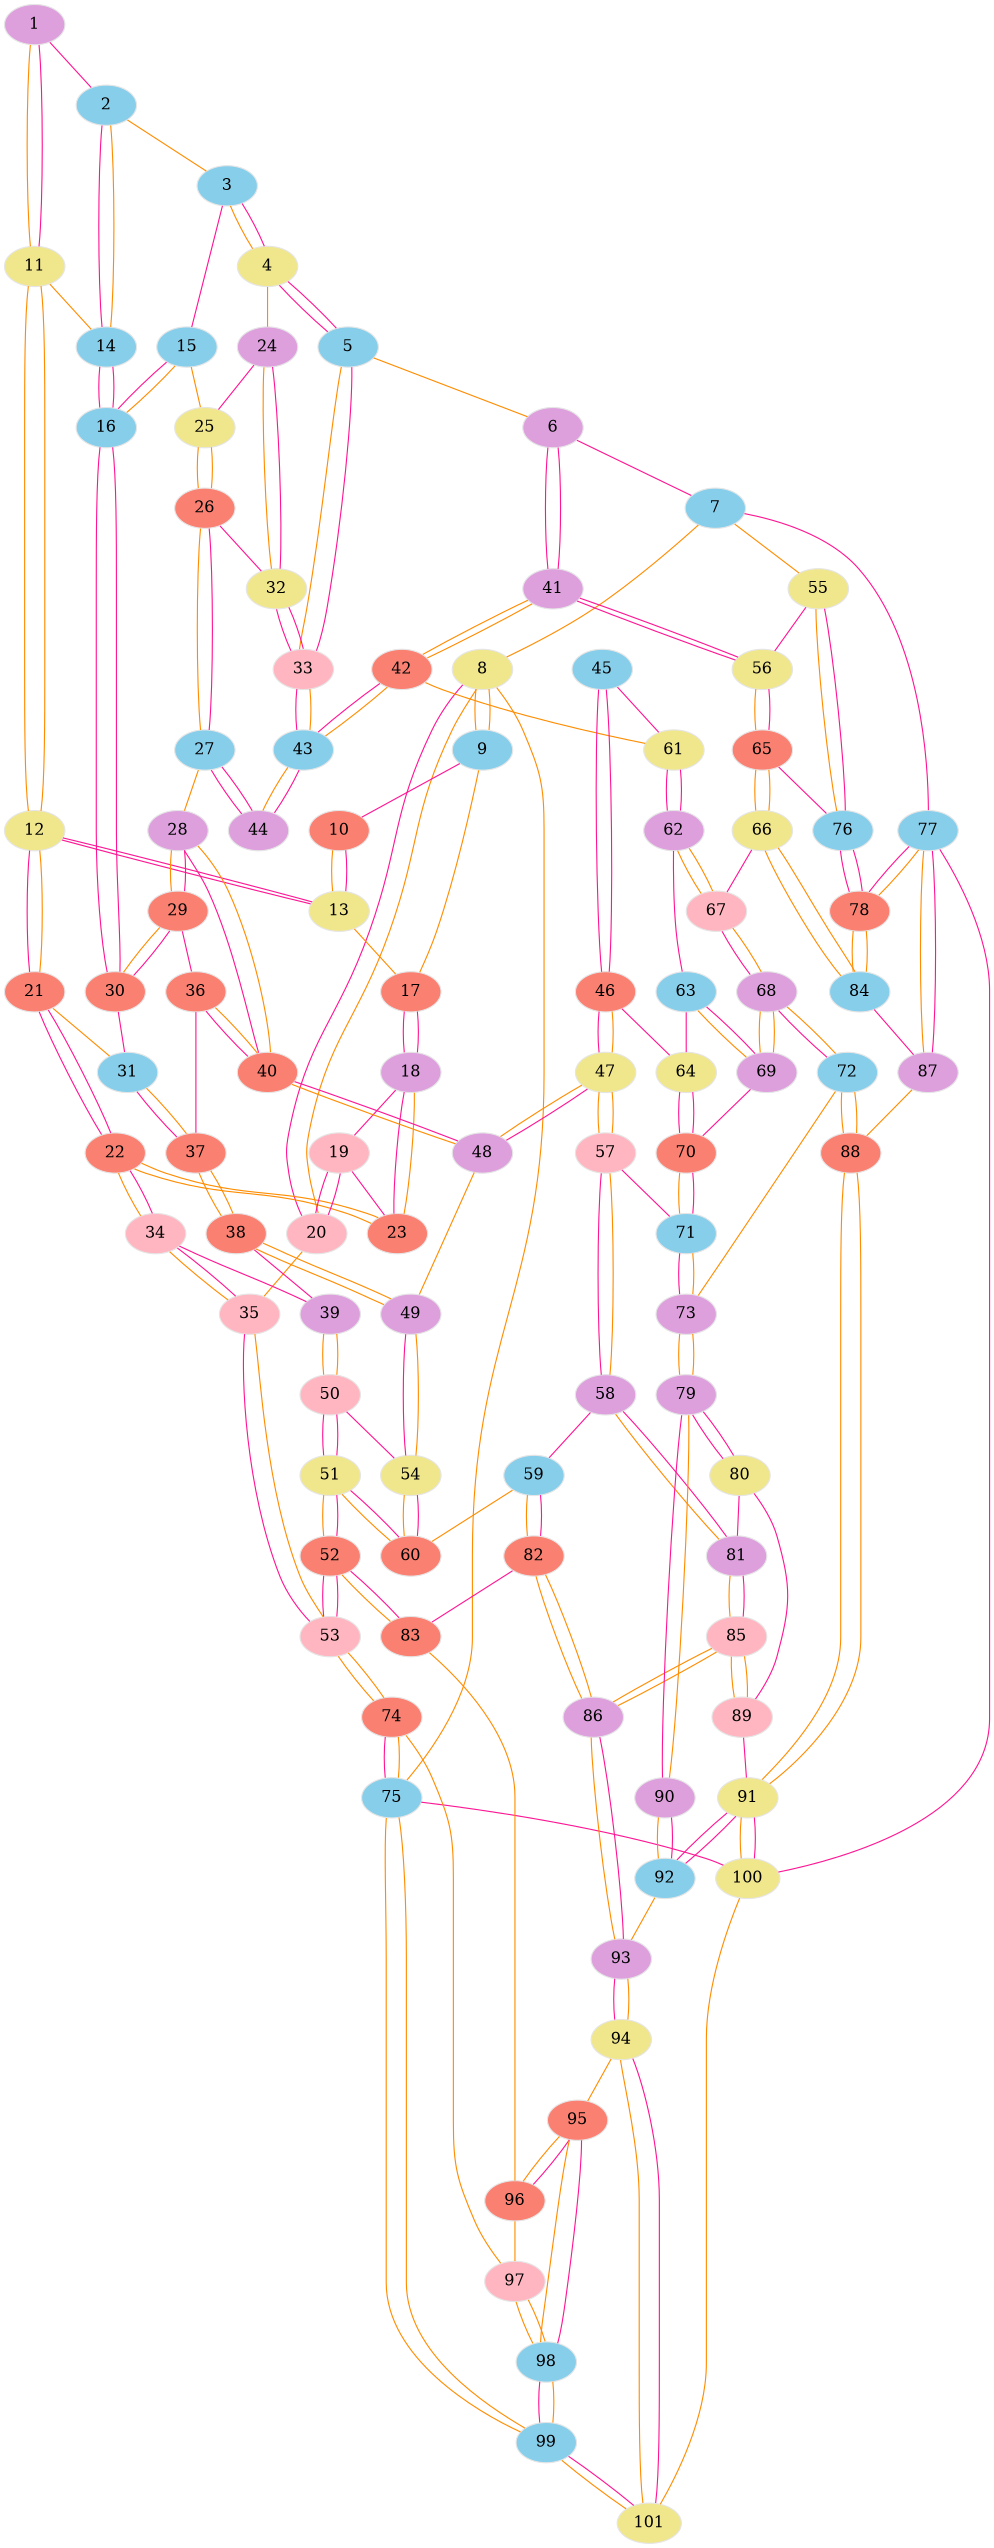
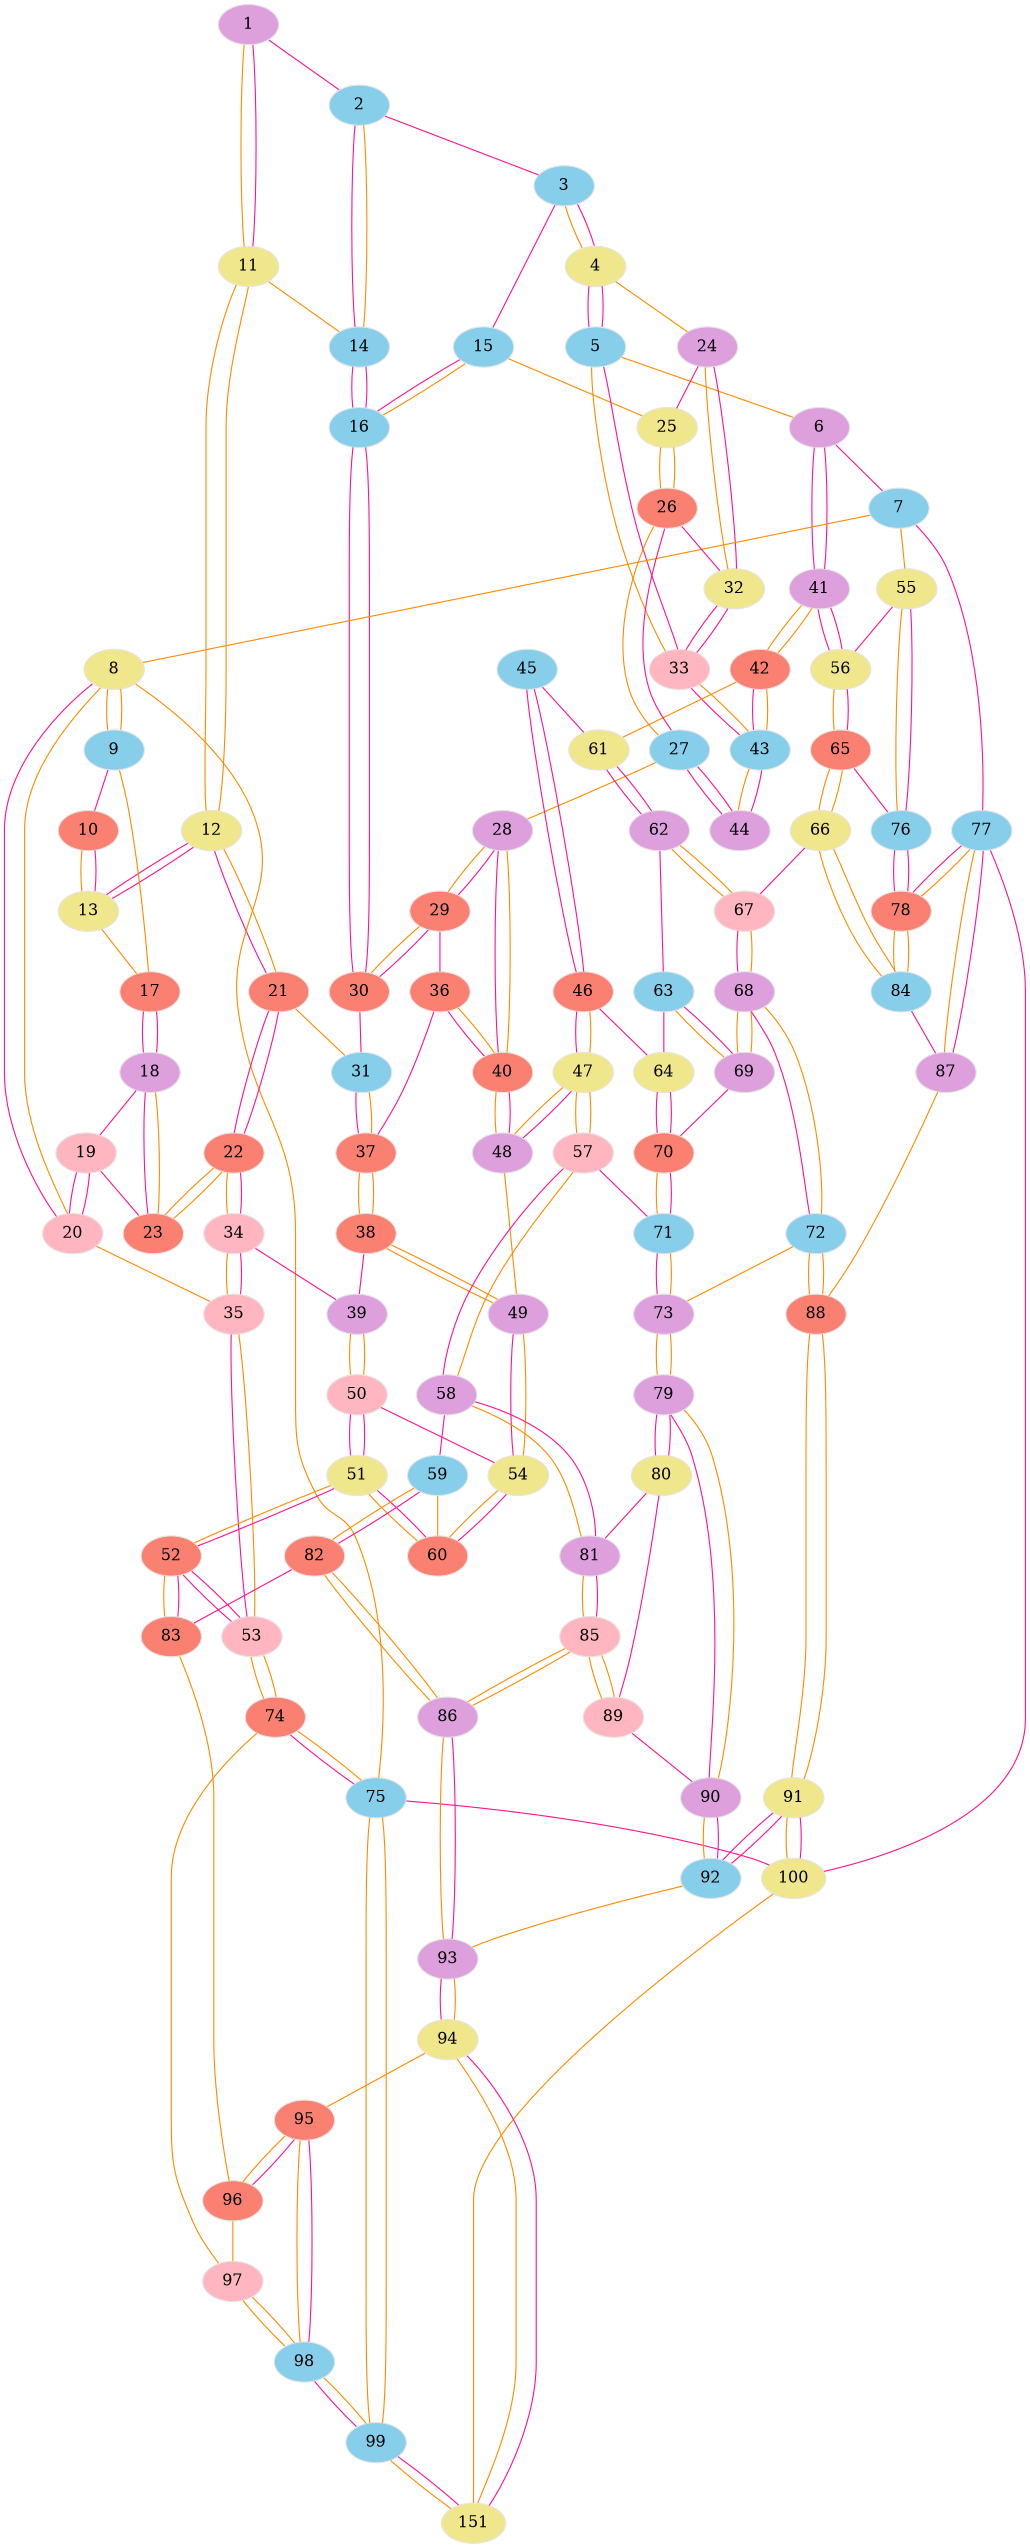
(167, 146) -> (462, 146)
(745, 1758) -> (662, 1758)
(649, 2523) -> (474, 2523)
